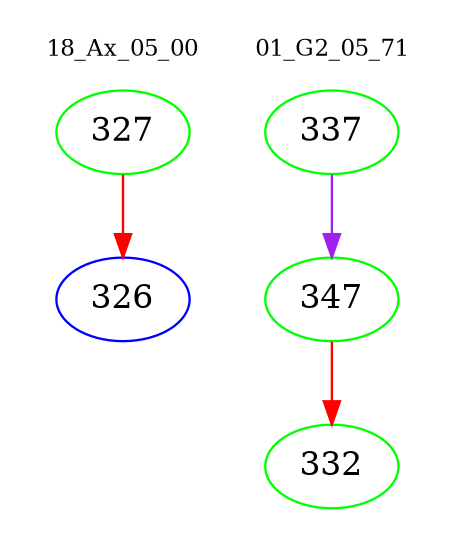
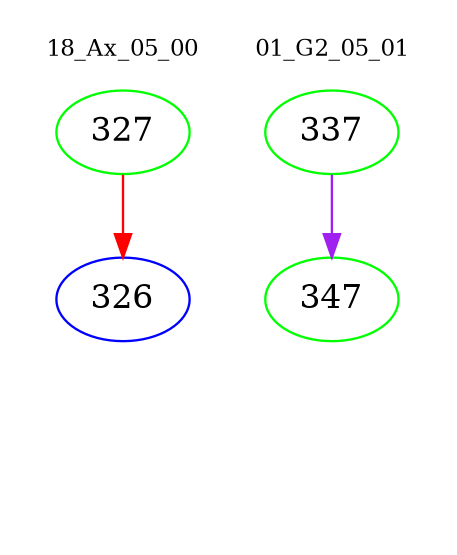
(333, 50) -> (333, 50)
(332, 466) -> none
